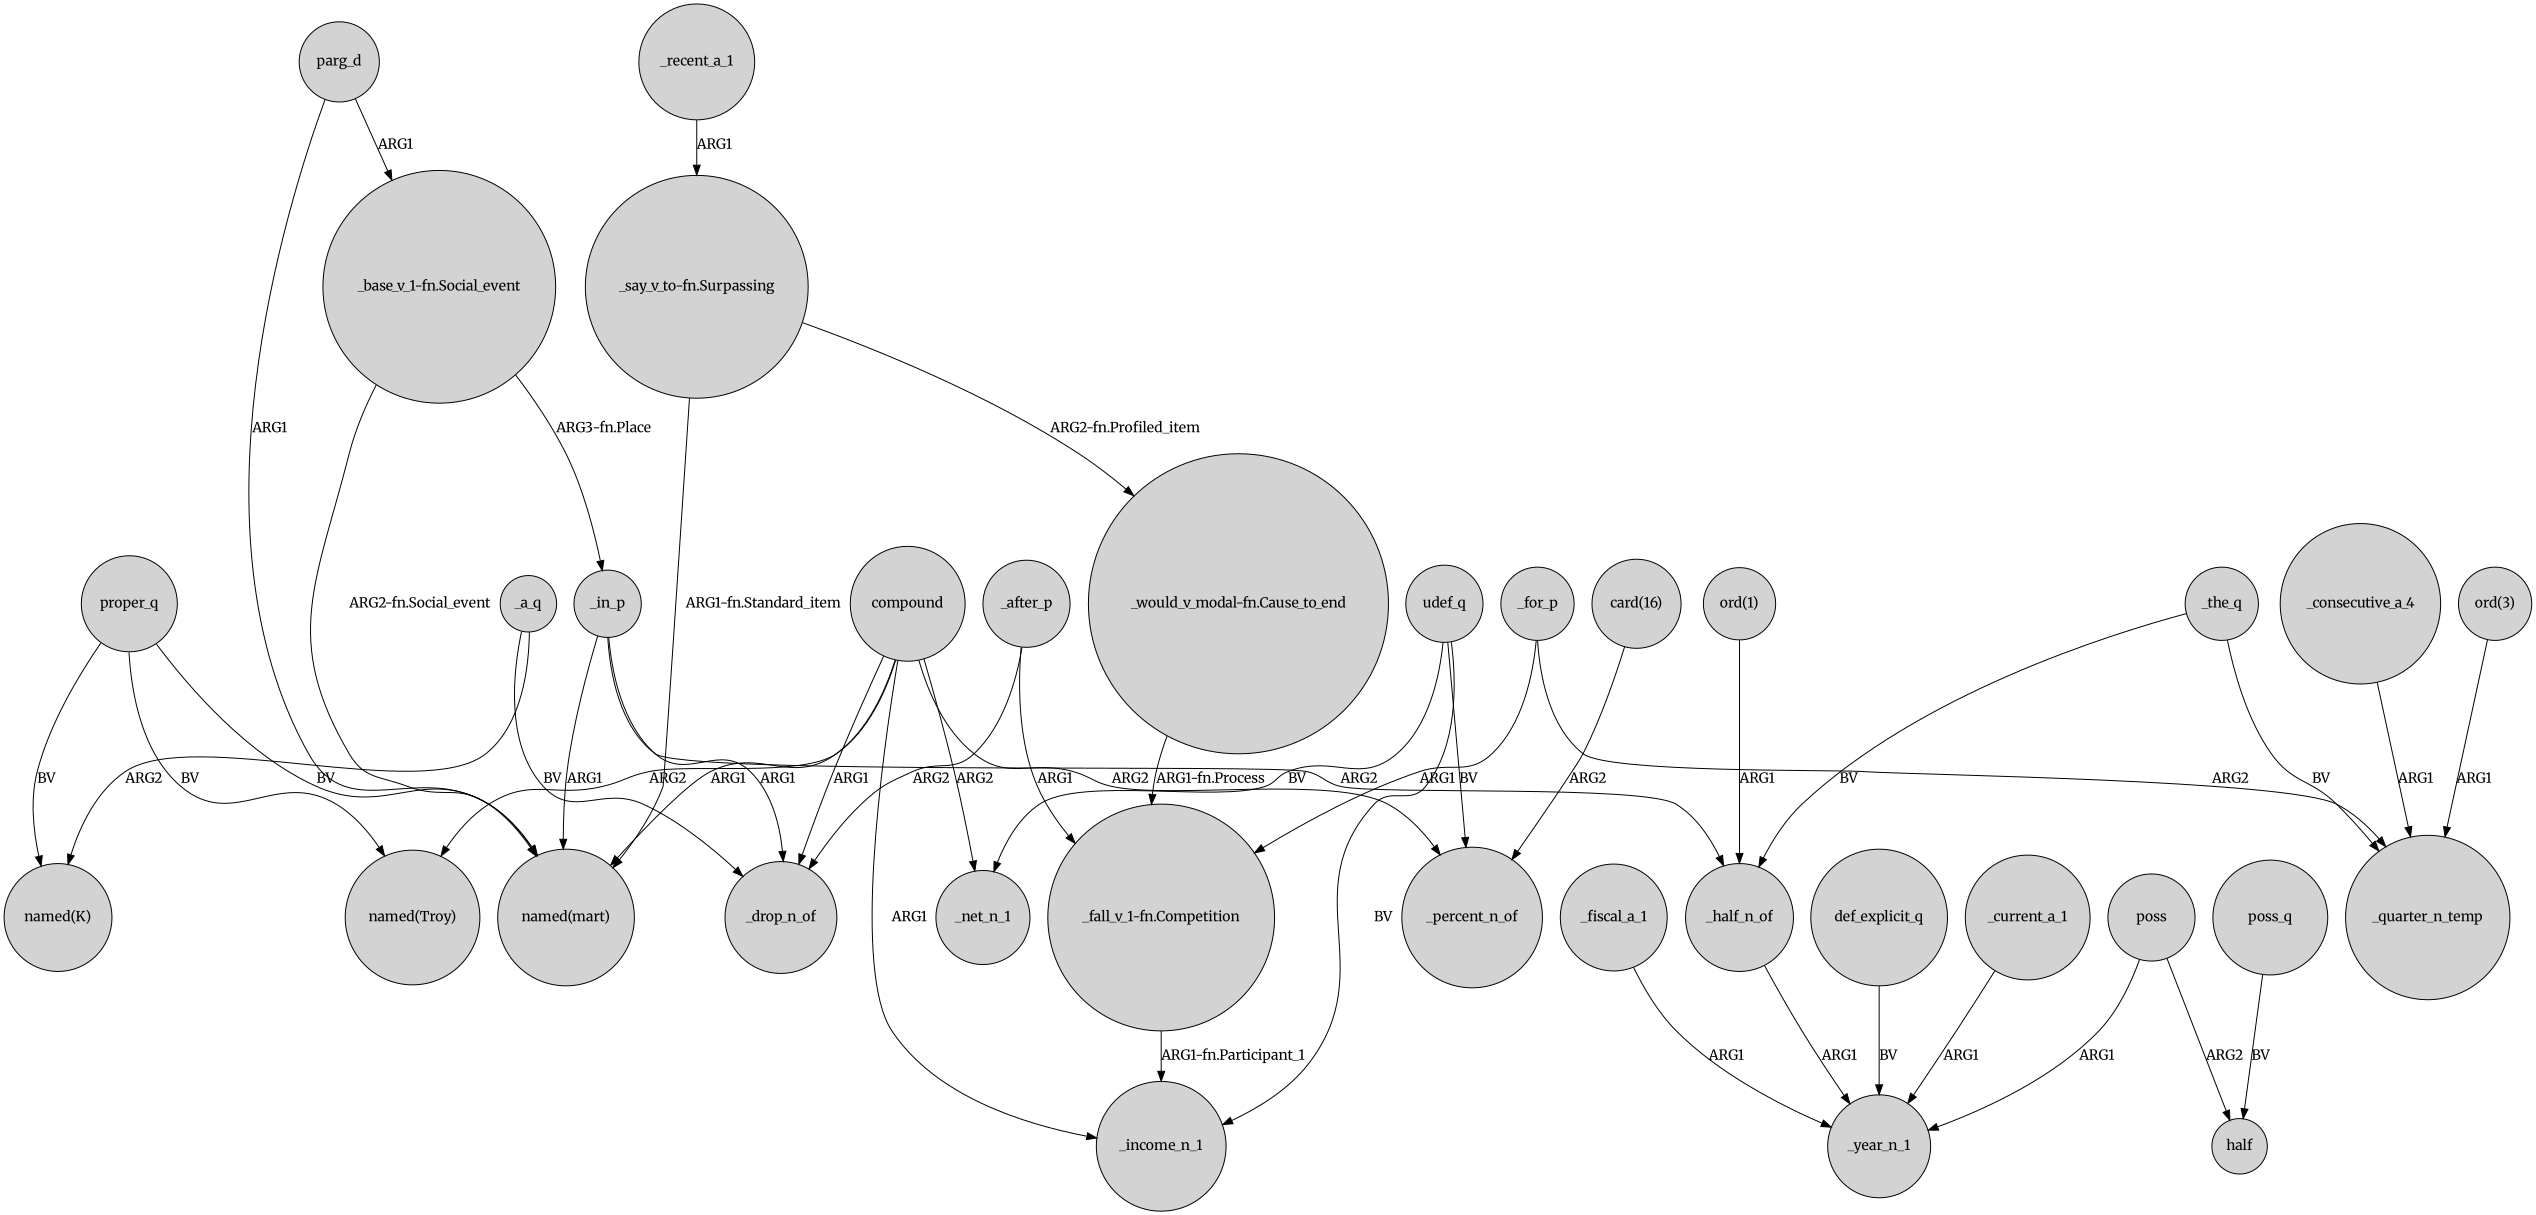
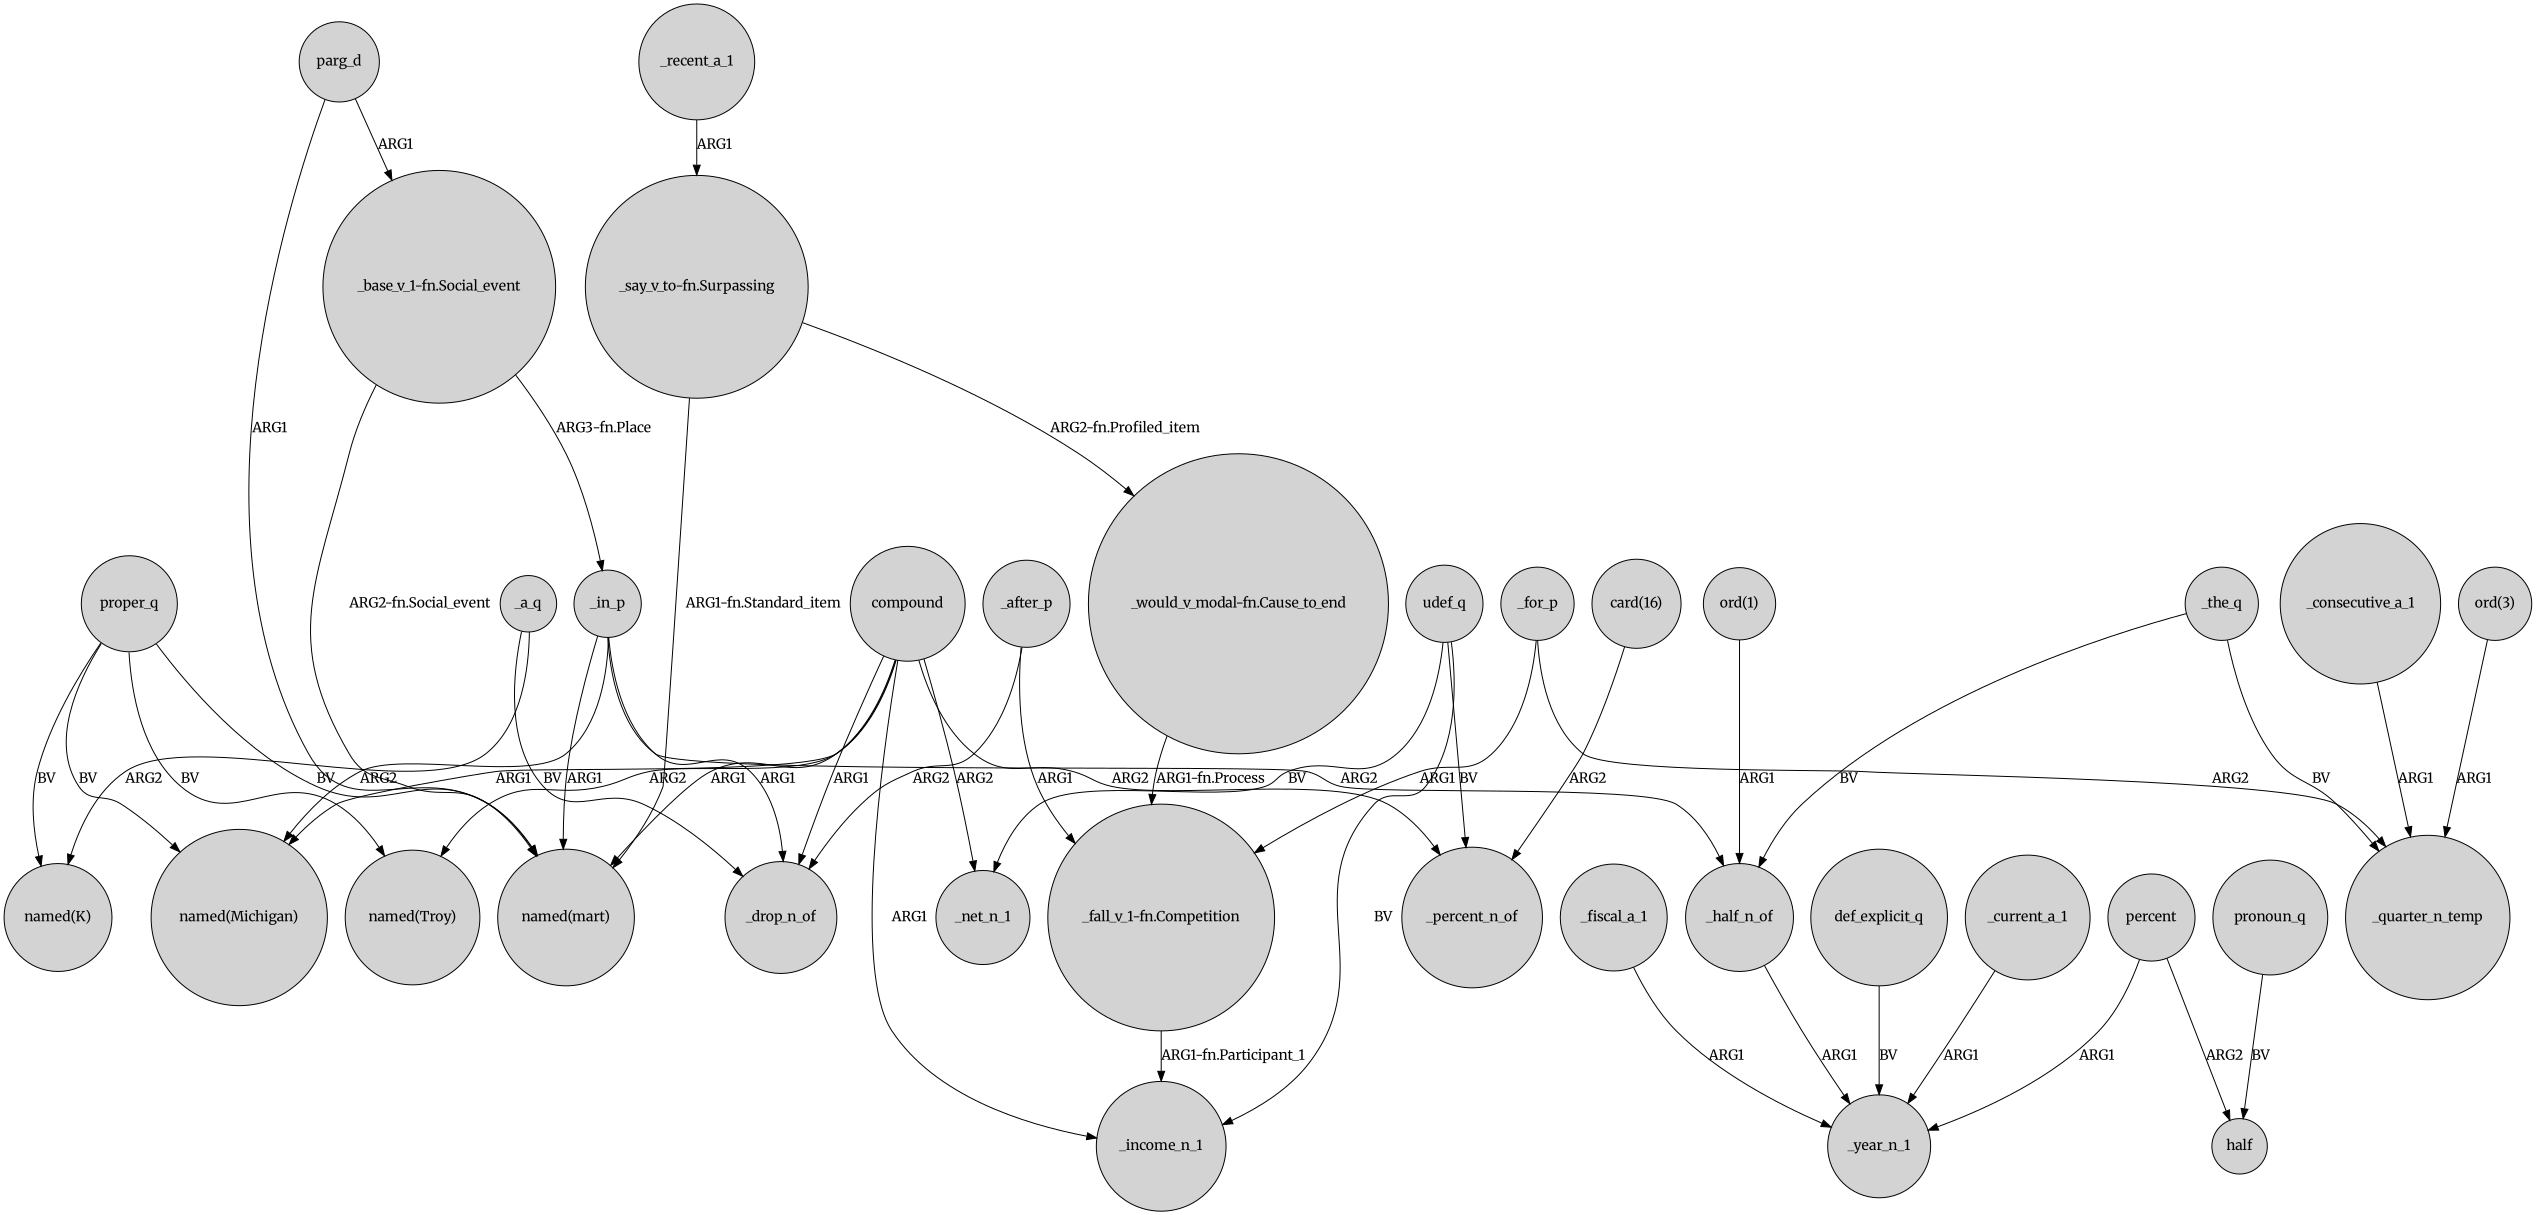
(2360, 604) -> (2360, 604)
none -> (239, 918)
(2151, 918) -> (2151, 918)
(2270, 918) -> (2270, 918)
